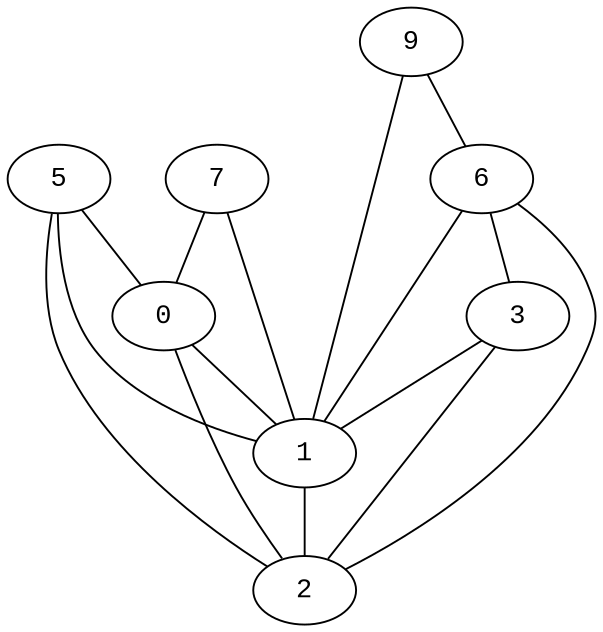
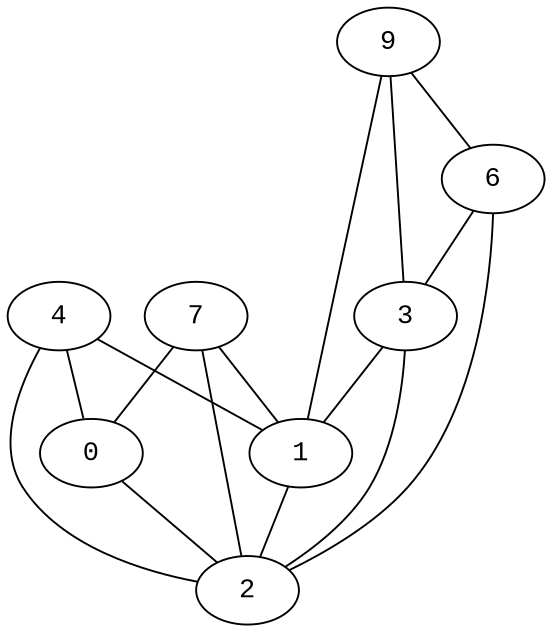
(59, 179) -> (59, 316)
none -> (397, 179)
(393, 316) -> none
(234, 385) -> none
none -> (222, 453)
